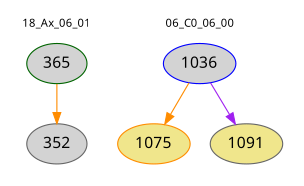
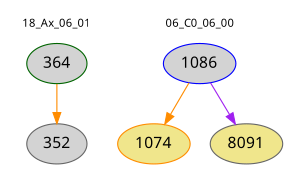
(57, 64) -> (57, 64)
(200, 64) -> (200, 64)
(154, 144) -> (154, 144)
(246, 144) -> (246, 144)
